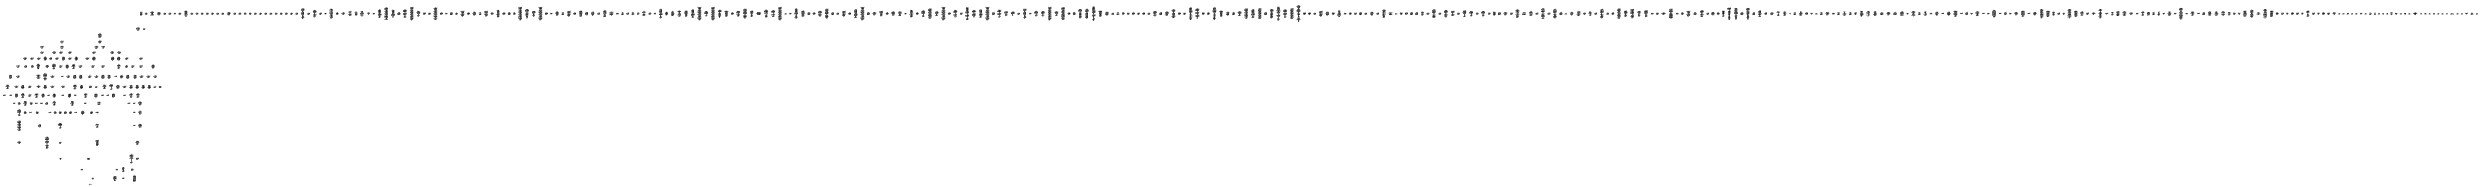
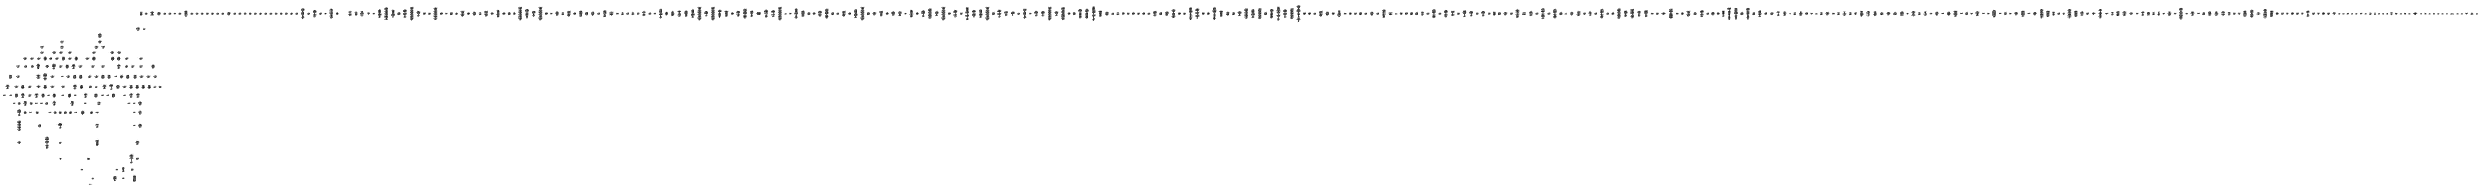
(343, 14) -> none
